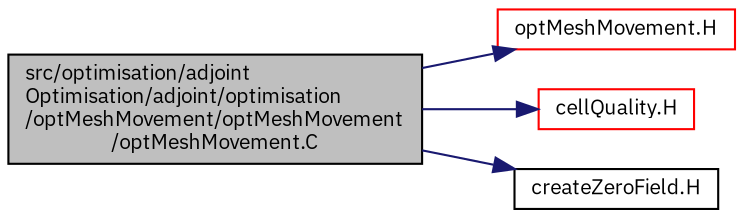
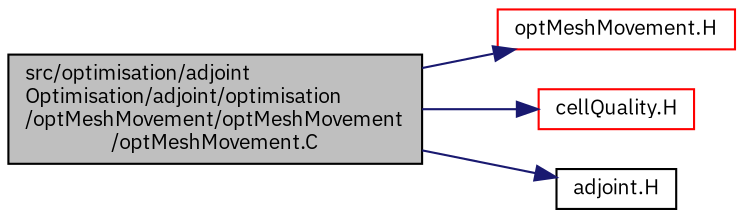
(616, 189) -> (616, 189)
